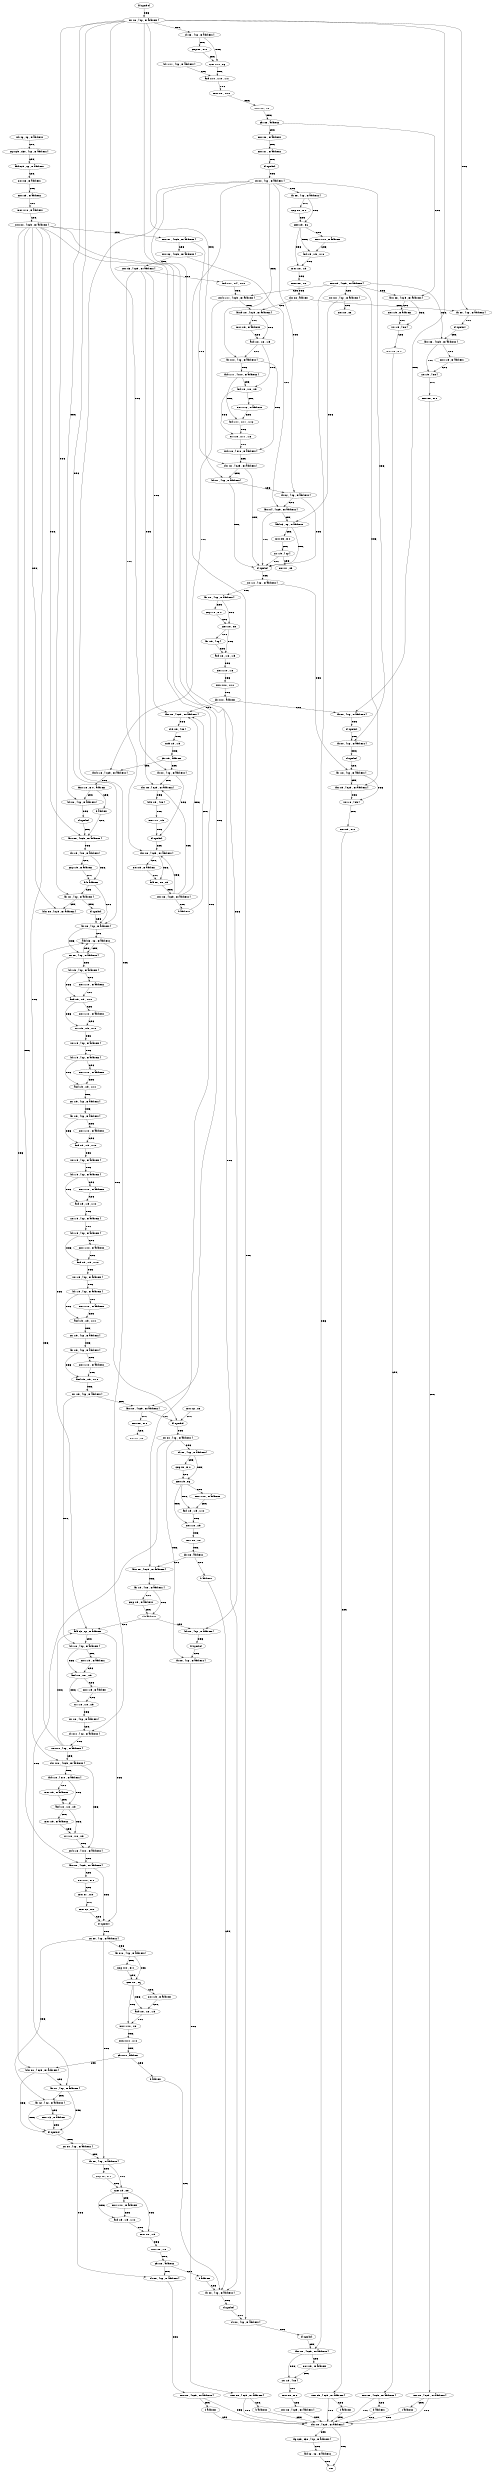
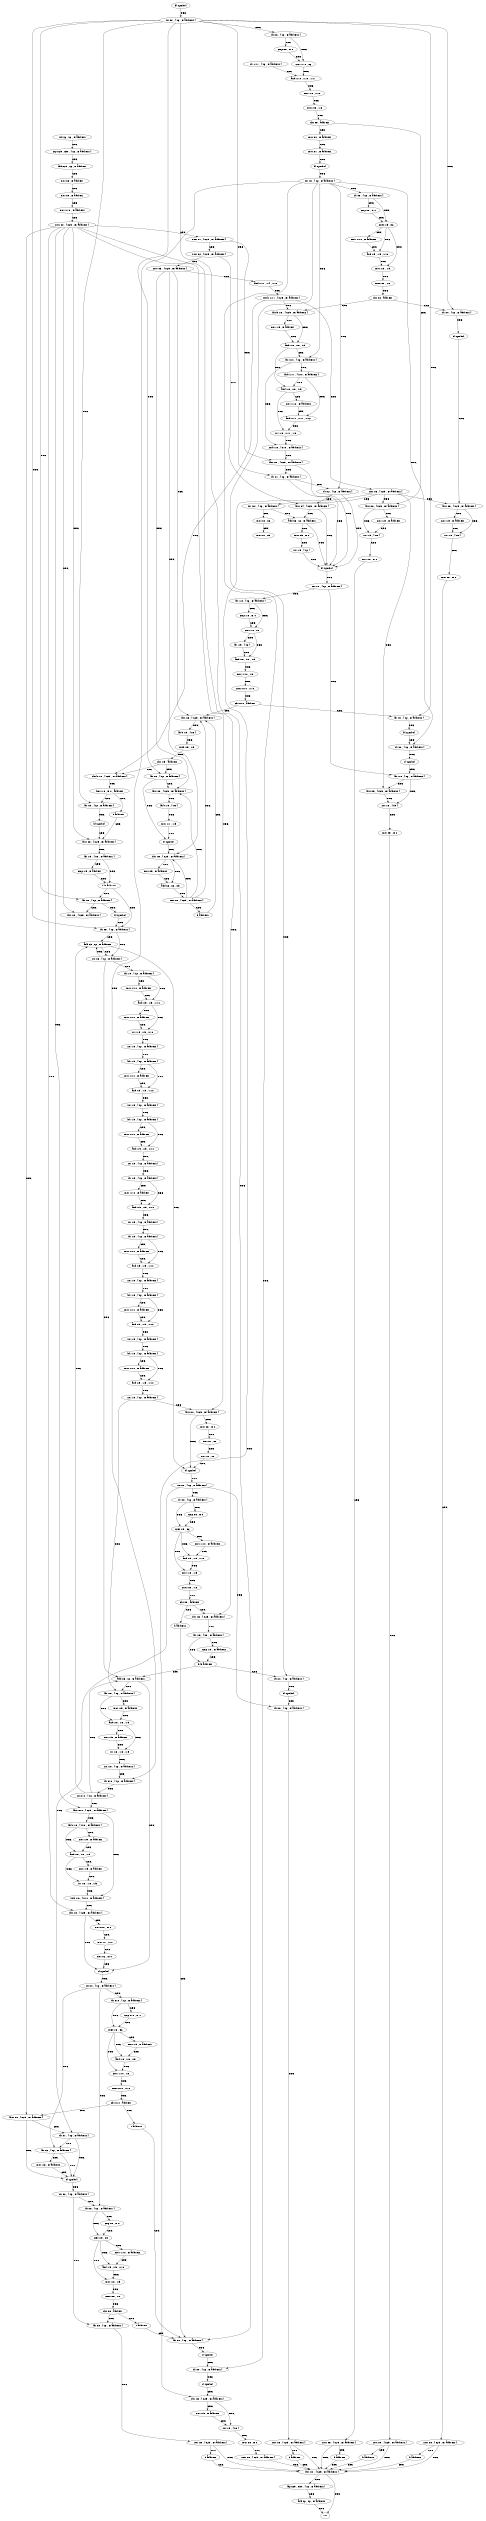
(291, 290) -> (331, 400)
(284, 560) -> (263, 527)
none -> (209, 1448)
